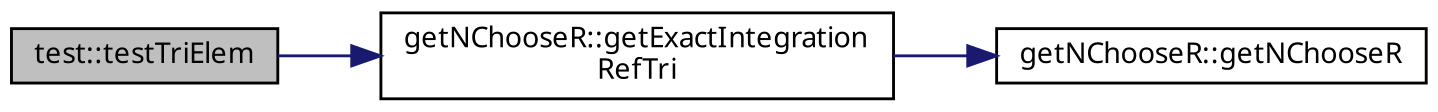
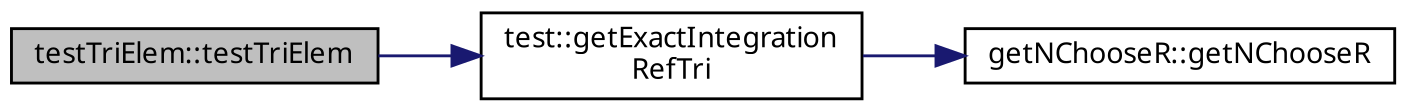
(145, 56) -> (195, 56)
(637, 56) -> (672, 56)
